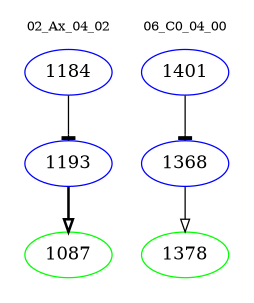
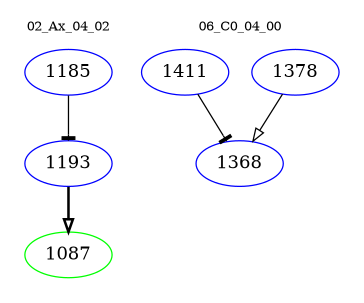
(68, 72) -> (68, 72)
(185, 72) -> (185, 72)
(185, 203) -> (271, 112)
(185, 255) -> (295, 72)
